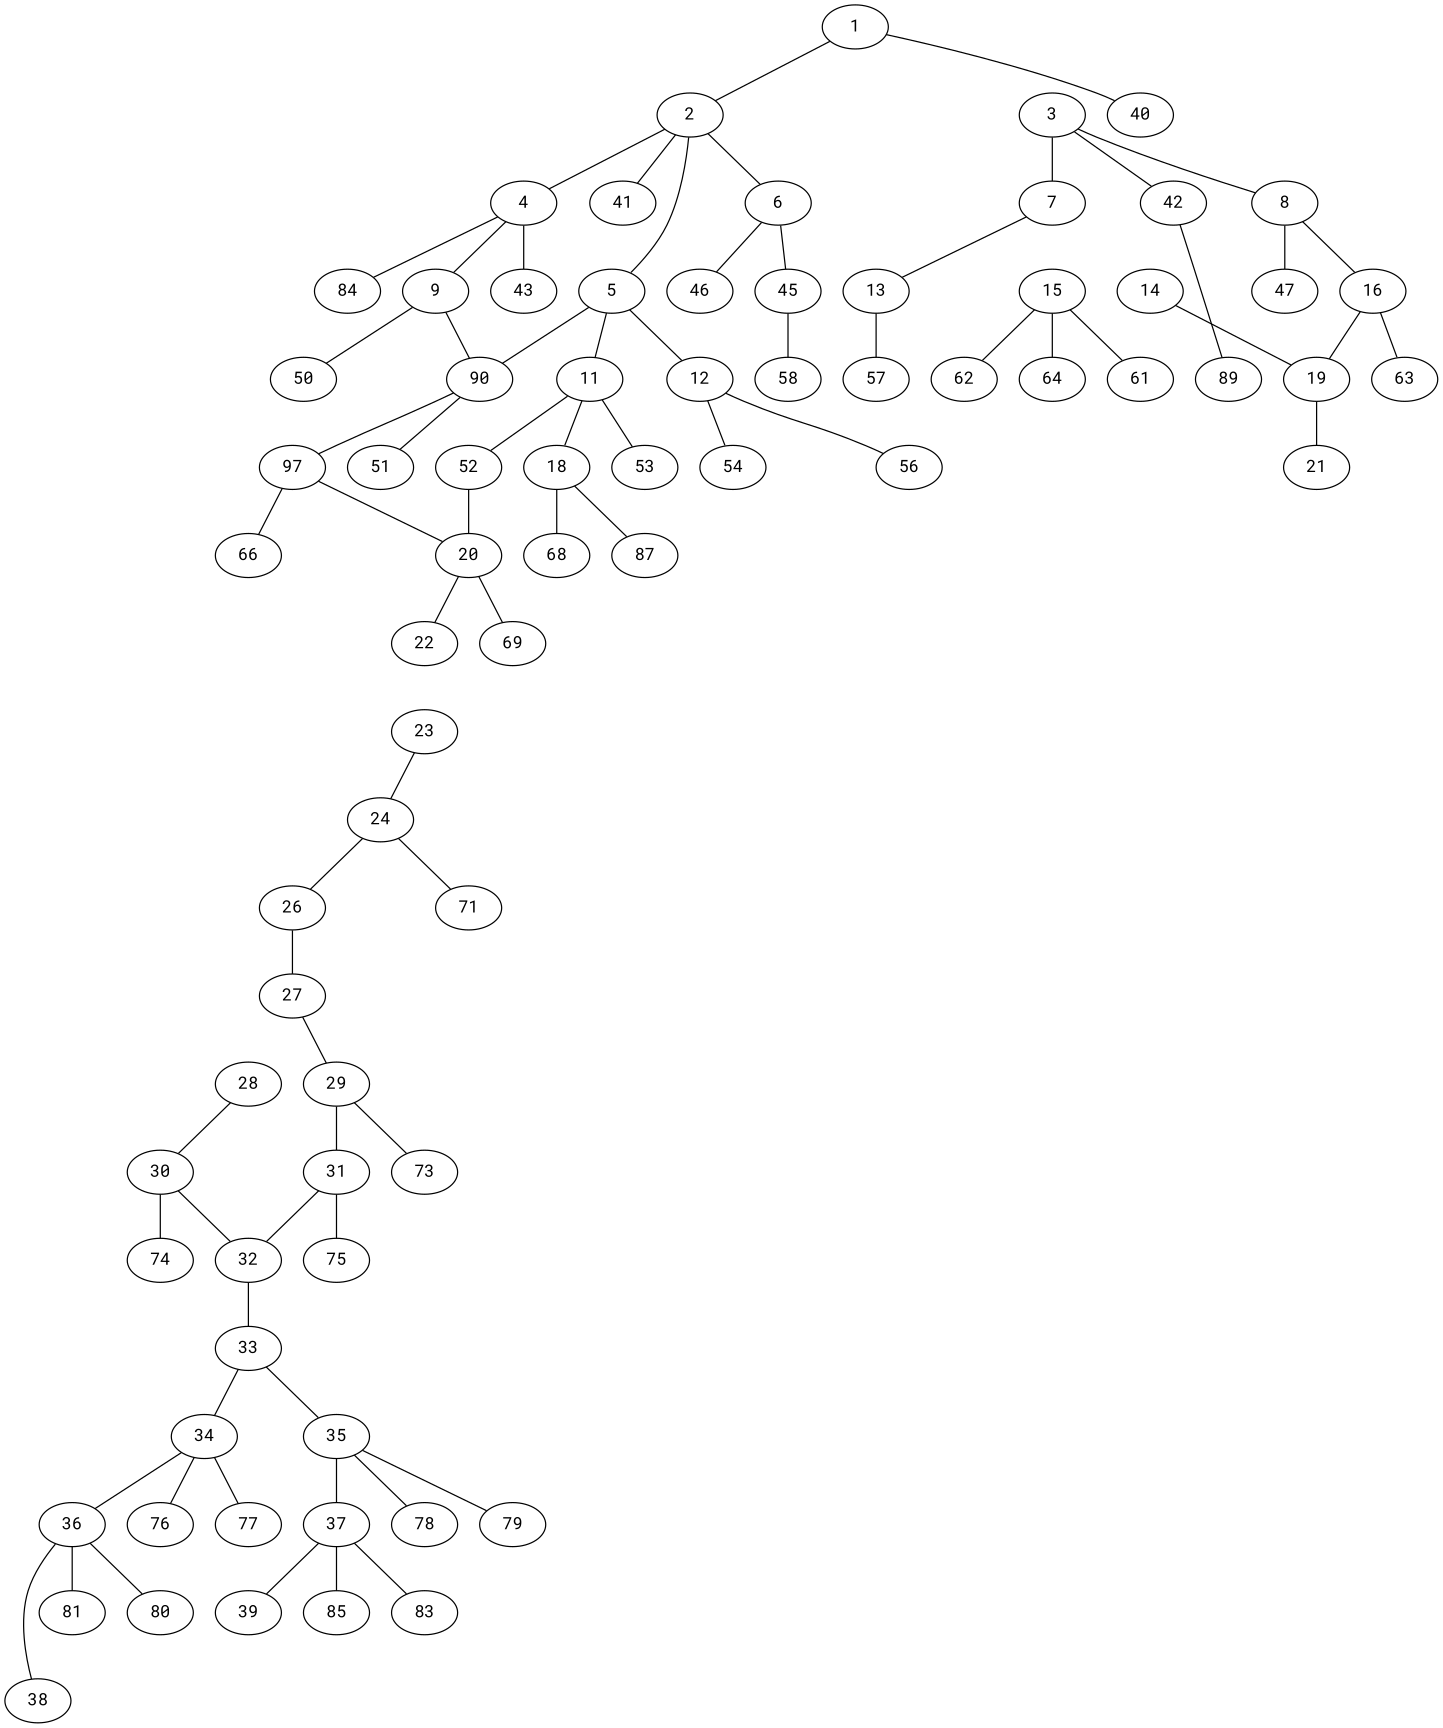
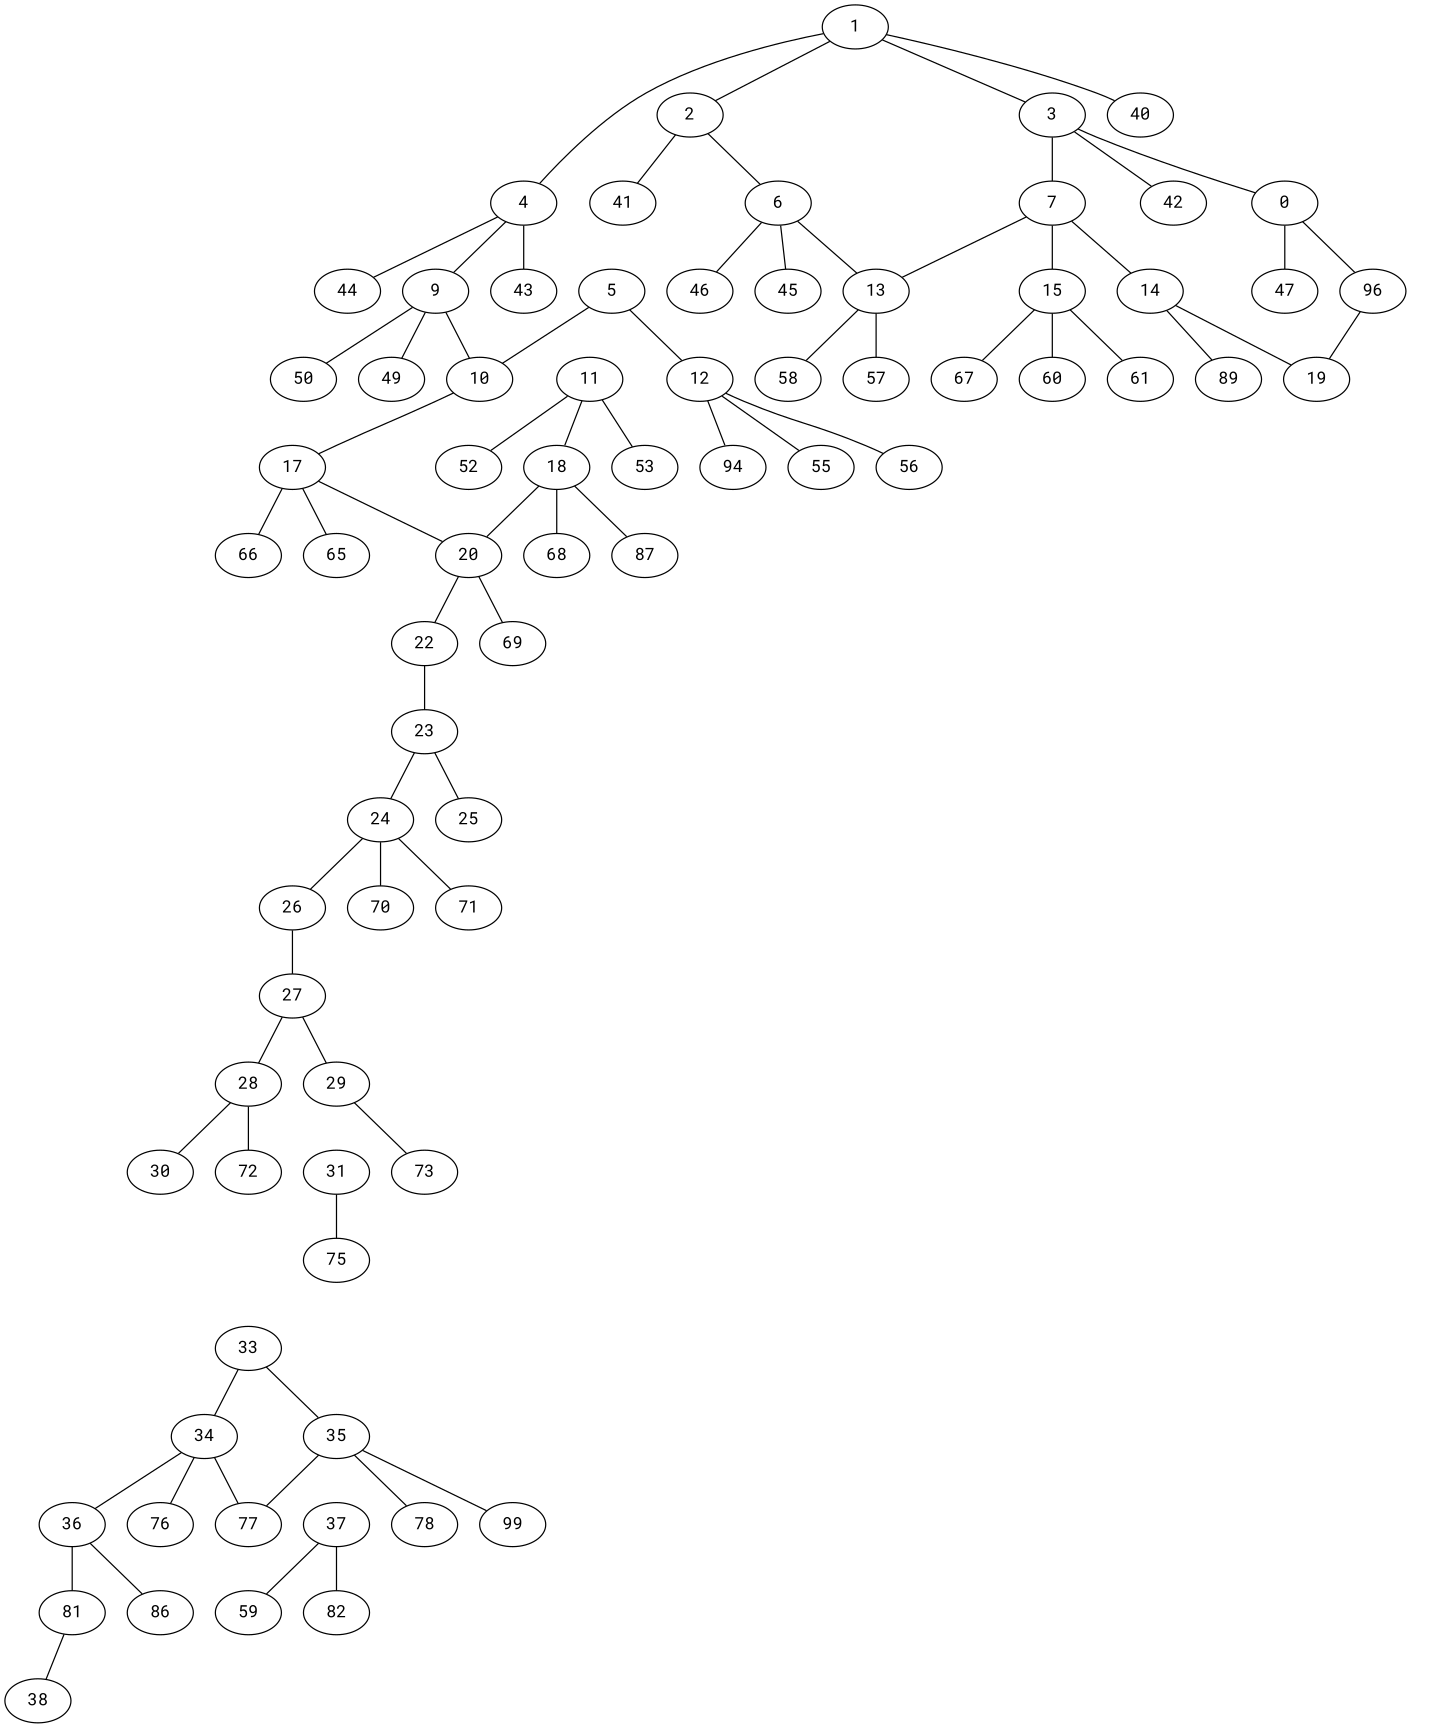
none -> (954, 71)
(607, 159) -> (667, 82)
(1285, 203) -> (1285, 203)
(673, 211) -> none
none -> (827, 247)
none -> (1052, 247)
none -> (1101, 247)
(348, 291) -> (348, 291)
(1201, 291) -> (1189, 335)
(1373, 291) -> (1373, 291)
(601, 335) -> none
(788, 335) -> (832, 335)
none -> (392, 379)
(480, 379) -> (480, 379)
(964, 379) -> (964, 379)
(1052, 379) -> (1052, 379)
(1405, 379) -> none
(292, 467) -> (292, 467)
(381, 467) -> none
(733, 467) -> (733, 467)
none -> (821, 467)
(1317, 467) -> none
(469, 512) -> (513, 511)
none -> (336, 556)
none -> (425, 688)
none -> (469, 820)
none -> (381, 908)
none -> (270, 1040)
(336, 1128) -> none
none -> (248, 1172)
(160, 1260) -> none
(248, 1260) -> none
(336, 1481) -> (293, 1480)
(513, 1525) -> (513, 1525)
(25, 1608) -> (55, 1657)
(160, 1613) -> (160, 1613)
(248, 1613) -> (248, 1613)
(336, 1613) -> (336, 1613)
(425, 1613) -> none
